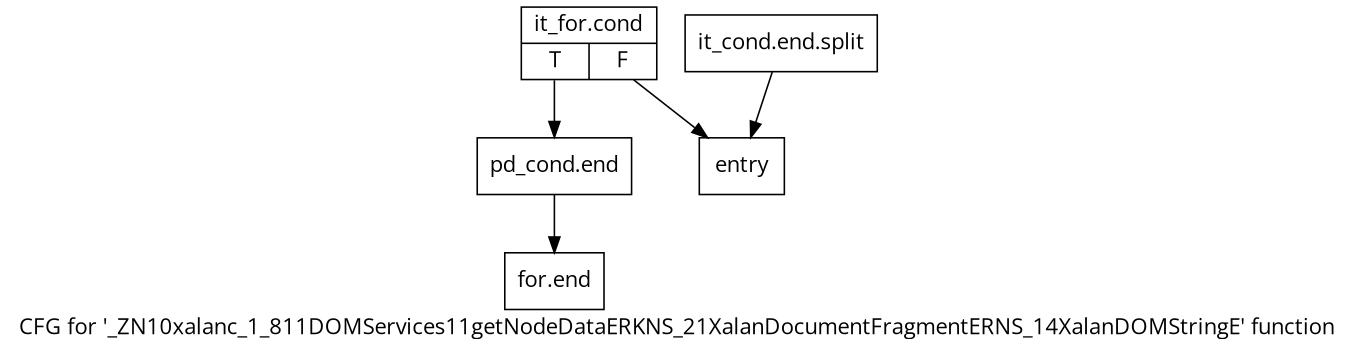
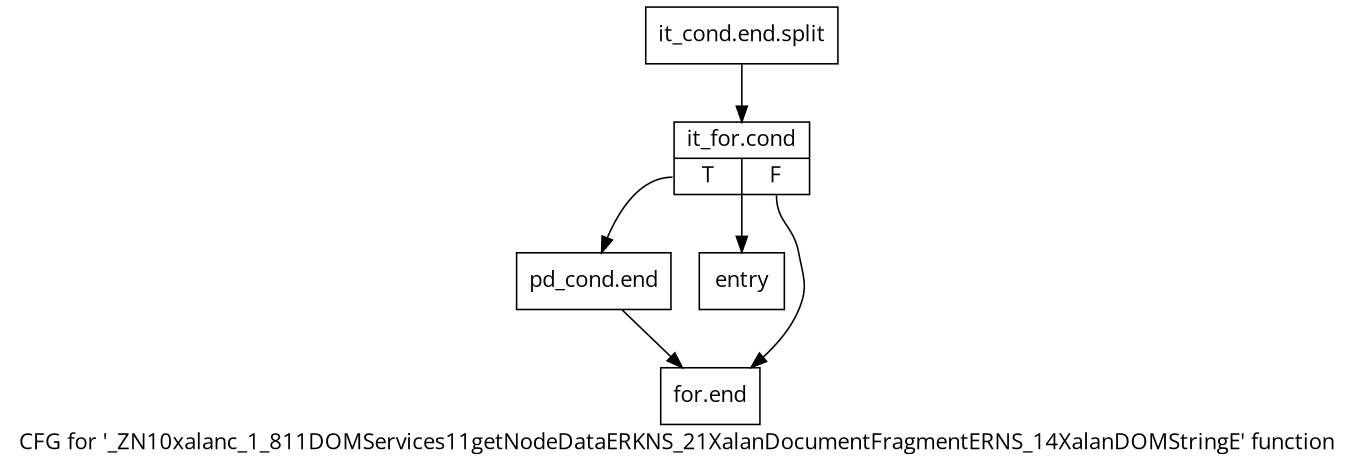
(764, 97) -> (742, 85)
none -> (804, 280)
